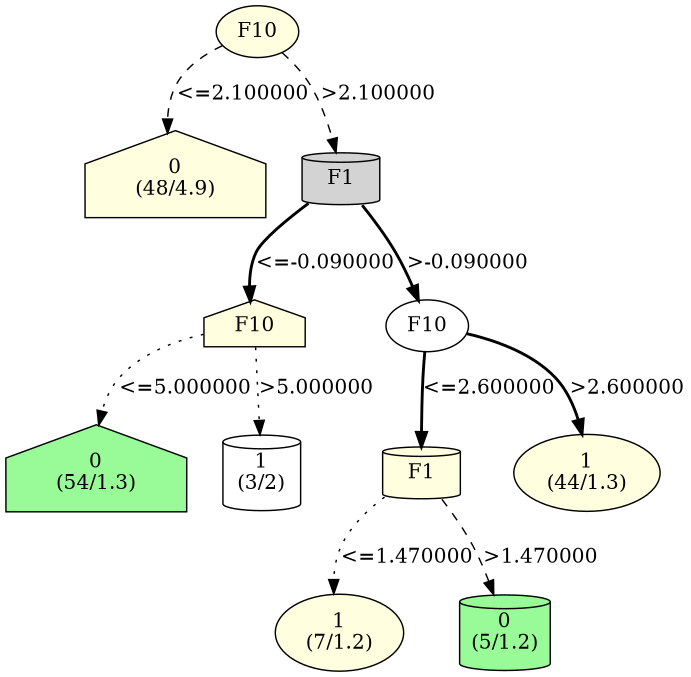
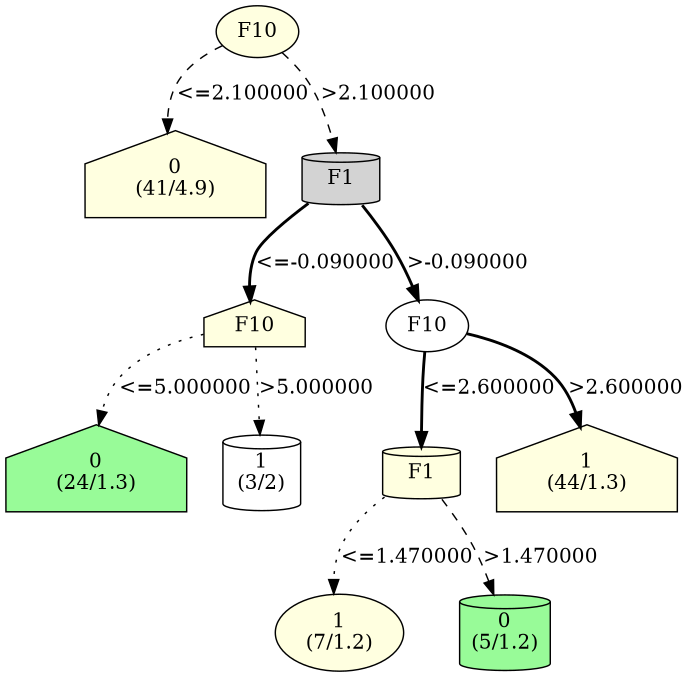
(175, 179) -> (175, 179)
(96, 473) -> (96, 473)
(587, 473) -> (587, 473)
